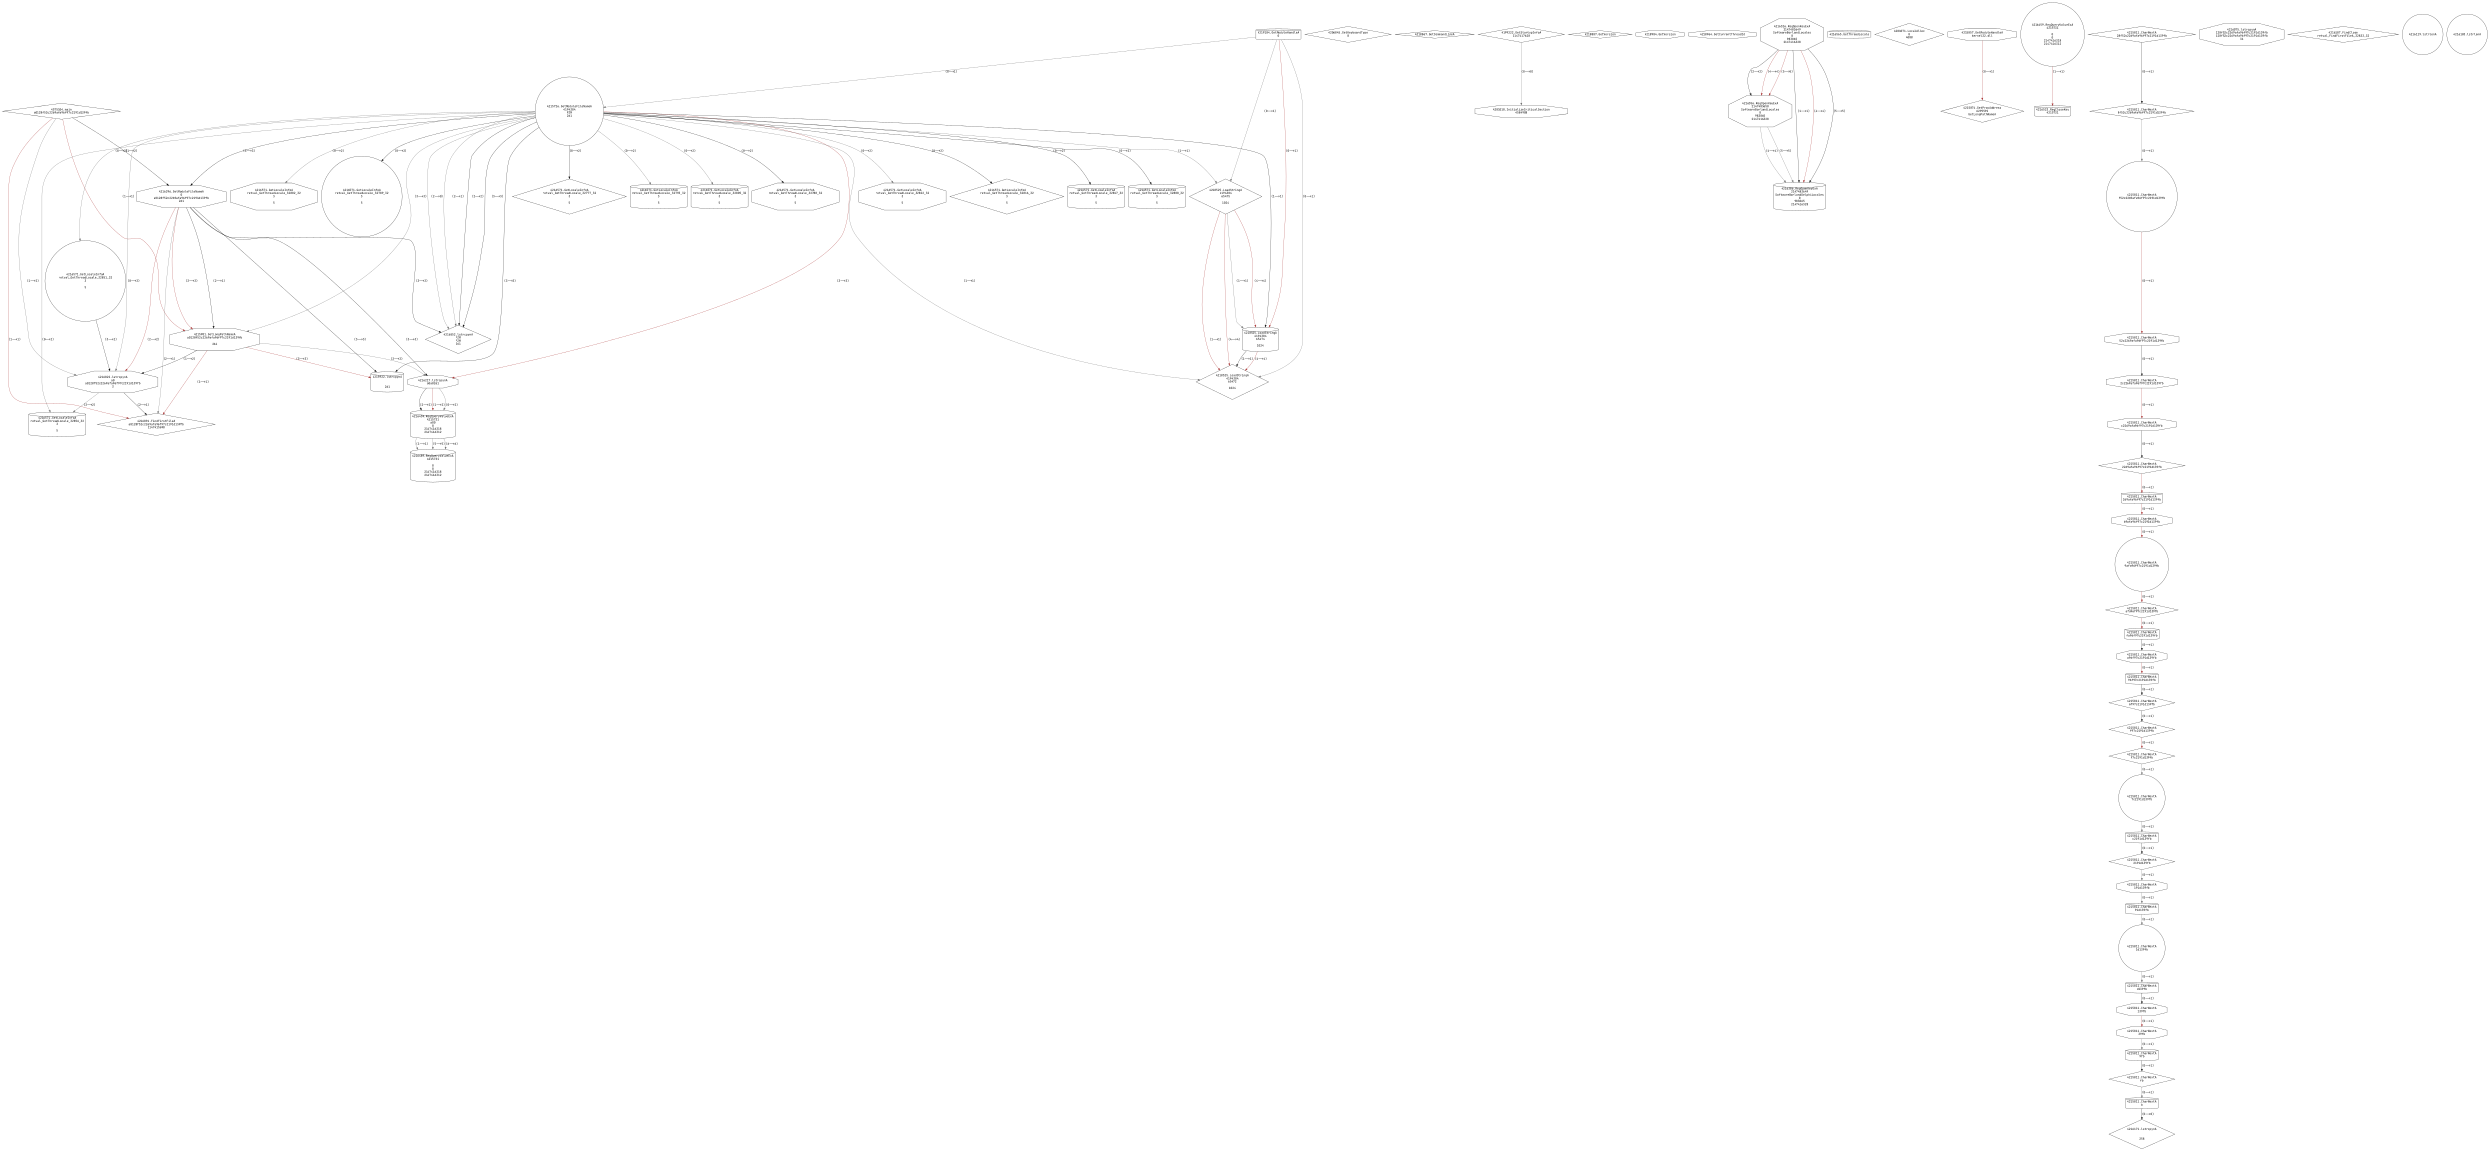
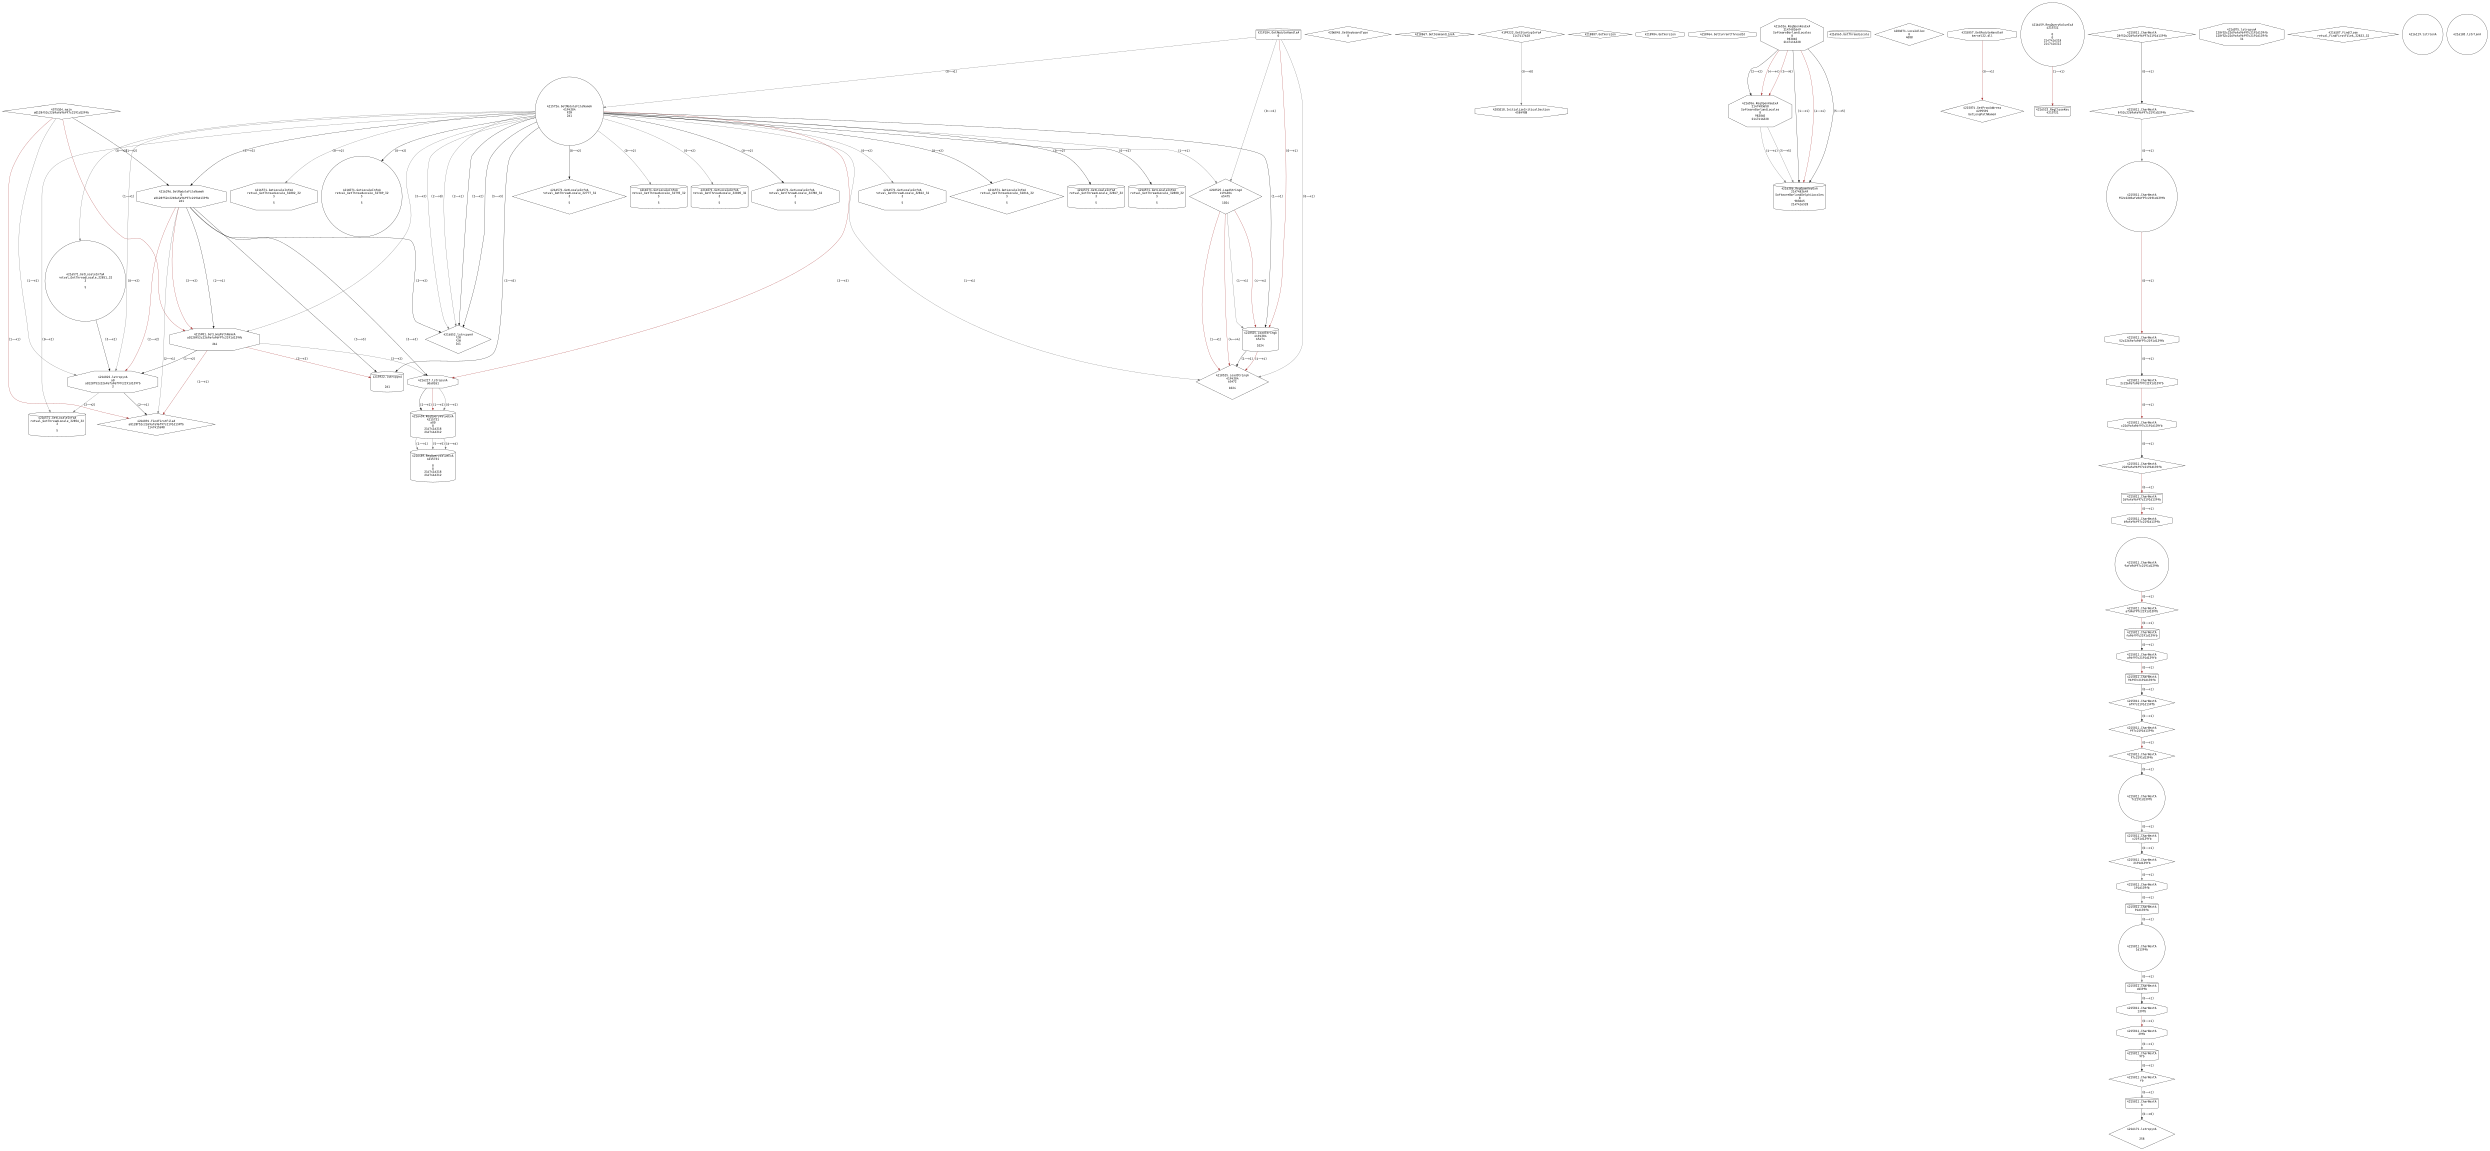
(2142, 531) -> none
(2142, 768) -> (2142, 768)
